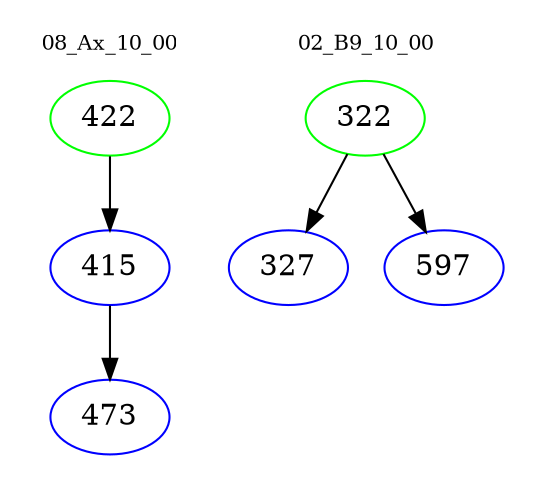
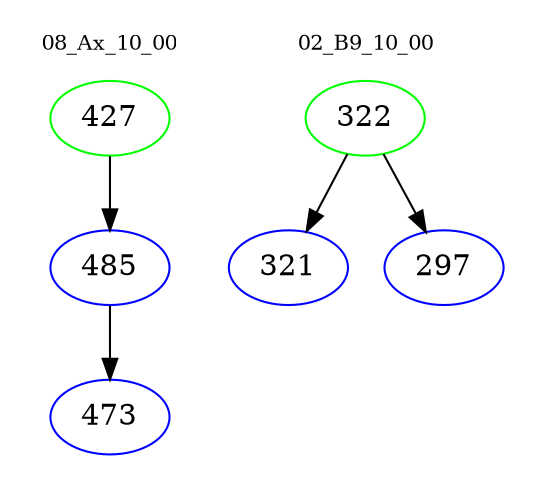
(110, 118) -> (110, 118)
(110, 268) -> (110, 268)
(288, 268) -> (288, 268)
(444, 268) -> (444, 268)
